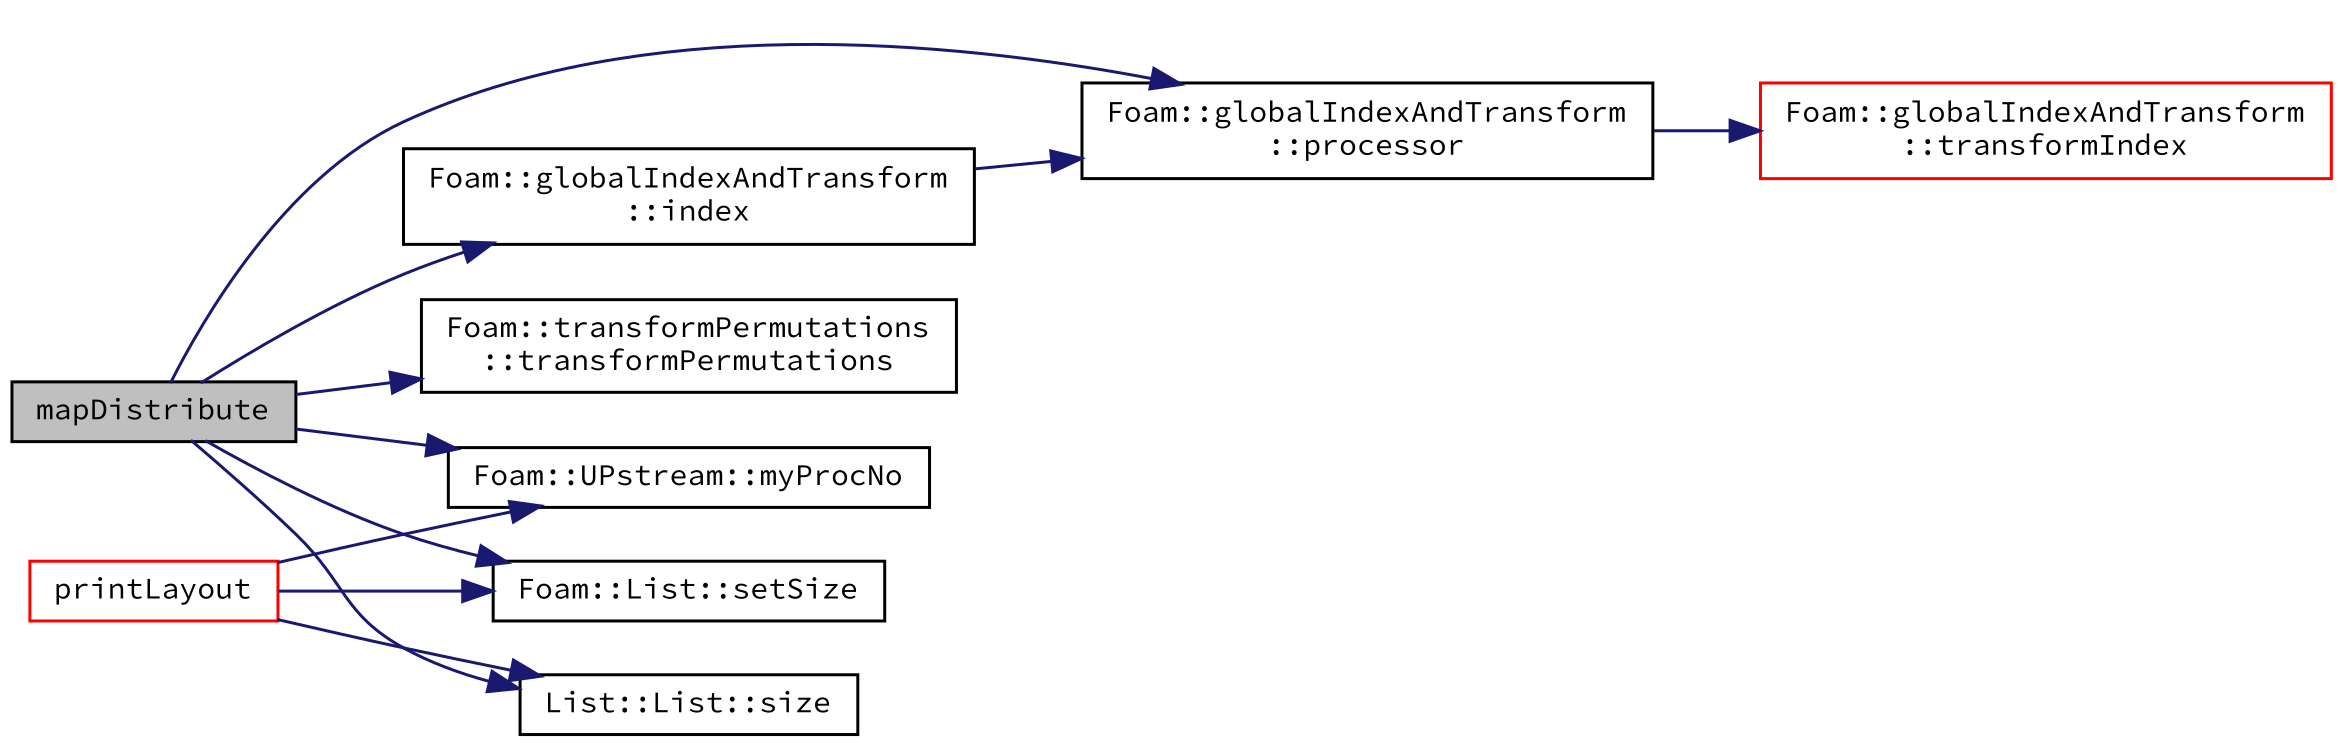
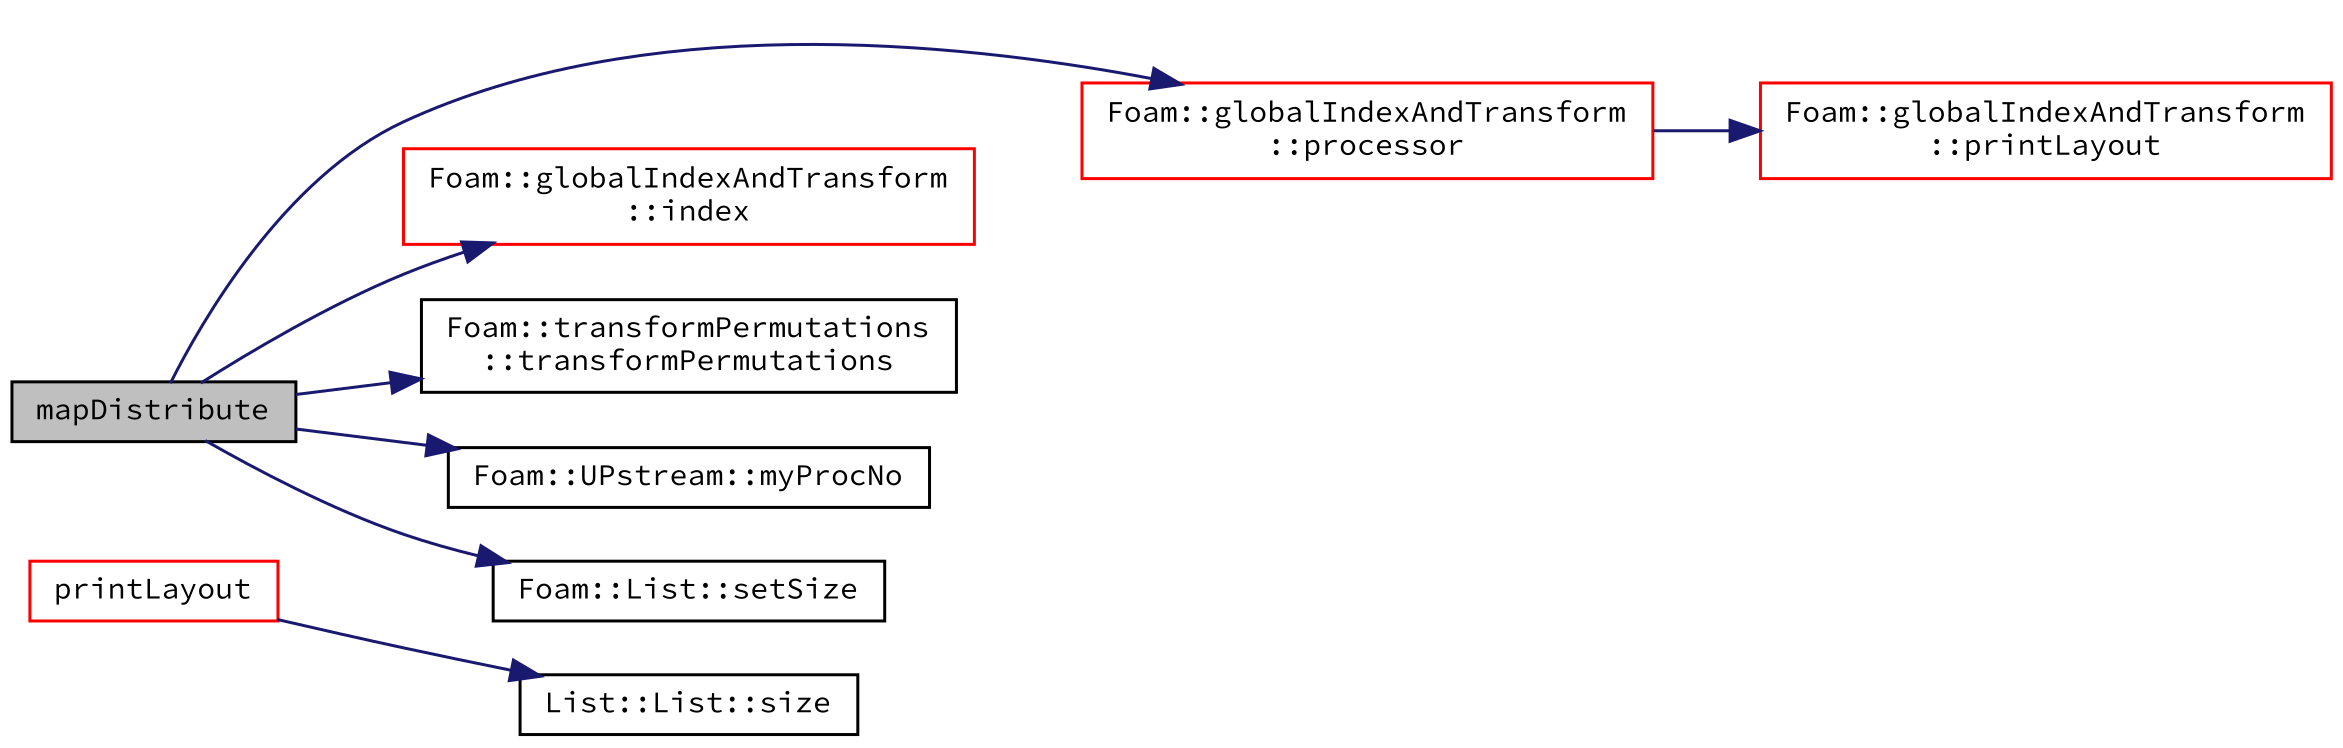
(1367, 131) -> (1367, 131)
(2046, 131) -> (2046, 131)
(1013, 165) -> none
(689, 197) -> (689, 197)
(300, 538) -> none
(371, 541) -> none
(370, 591) -> none
